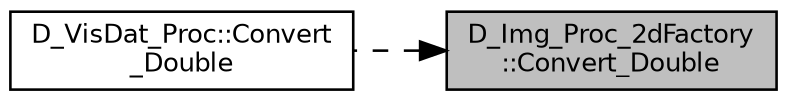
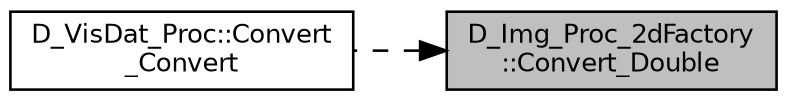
(182, 51) -> (182, 51)
